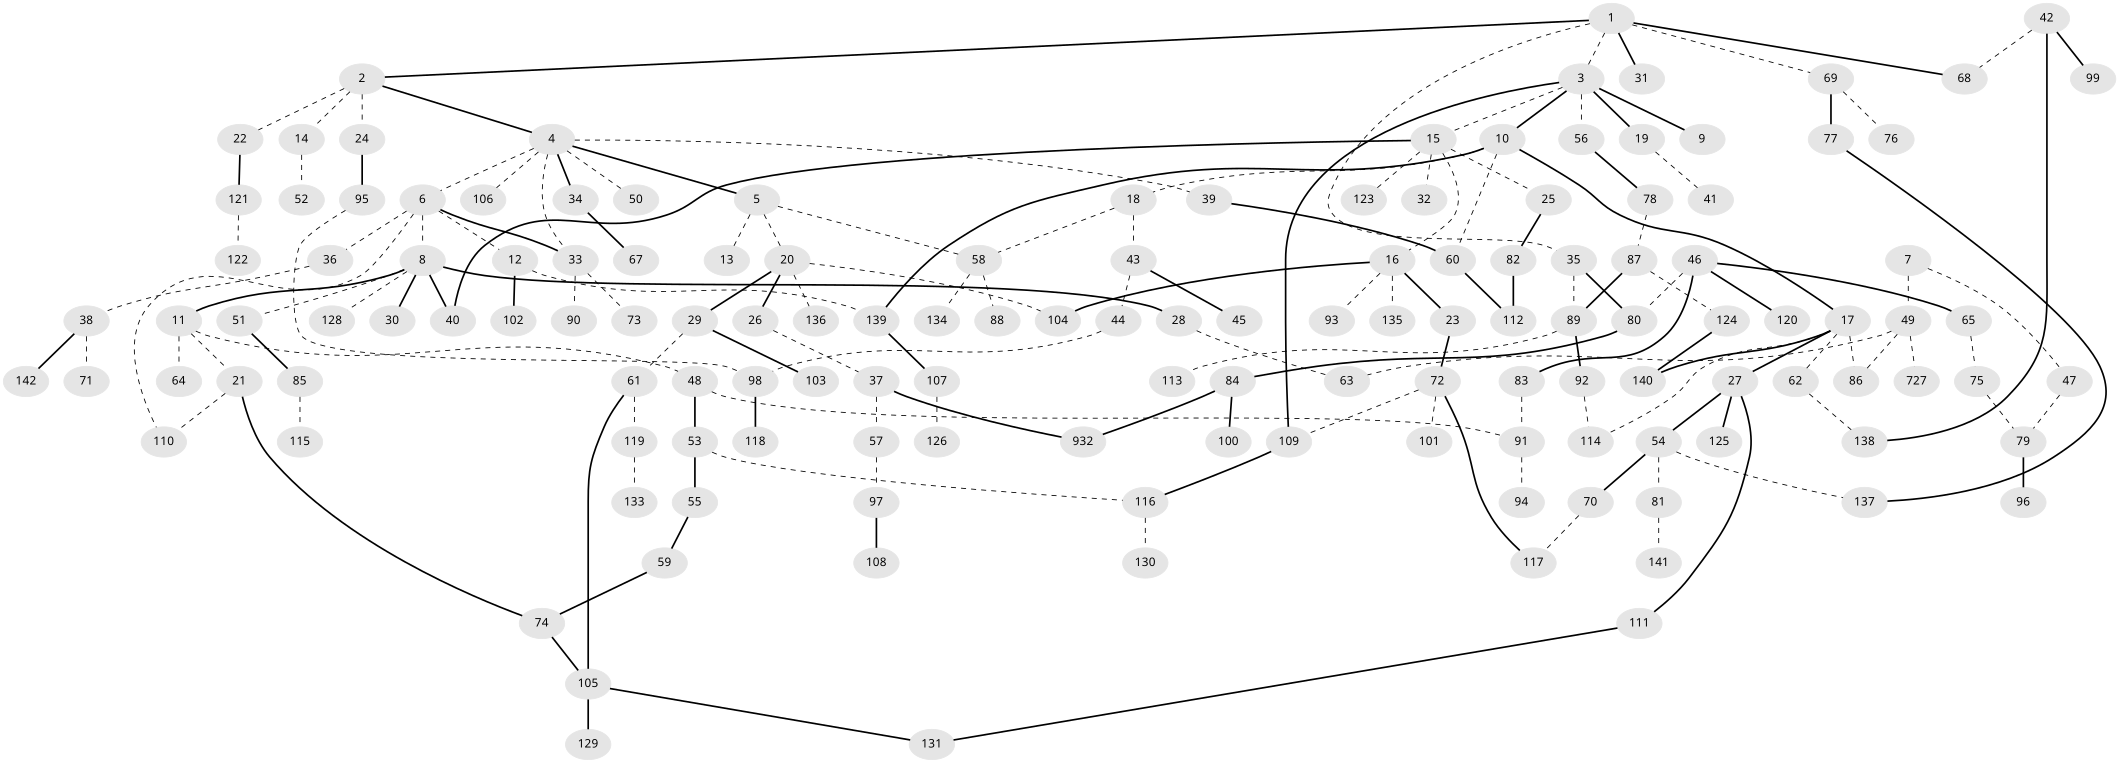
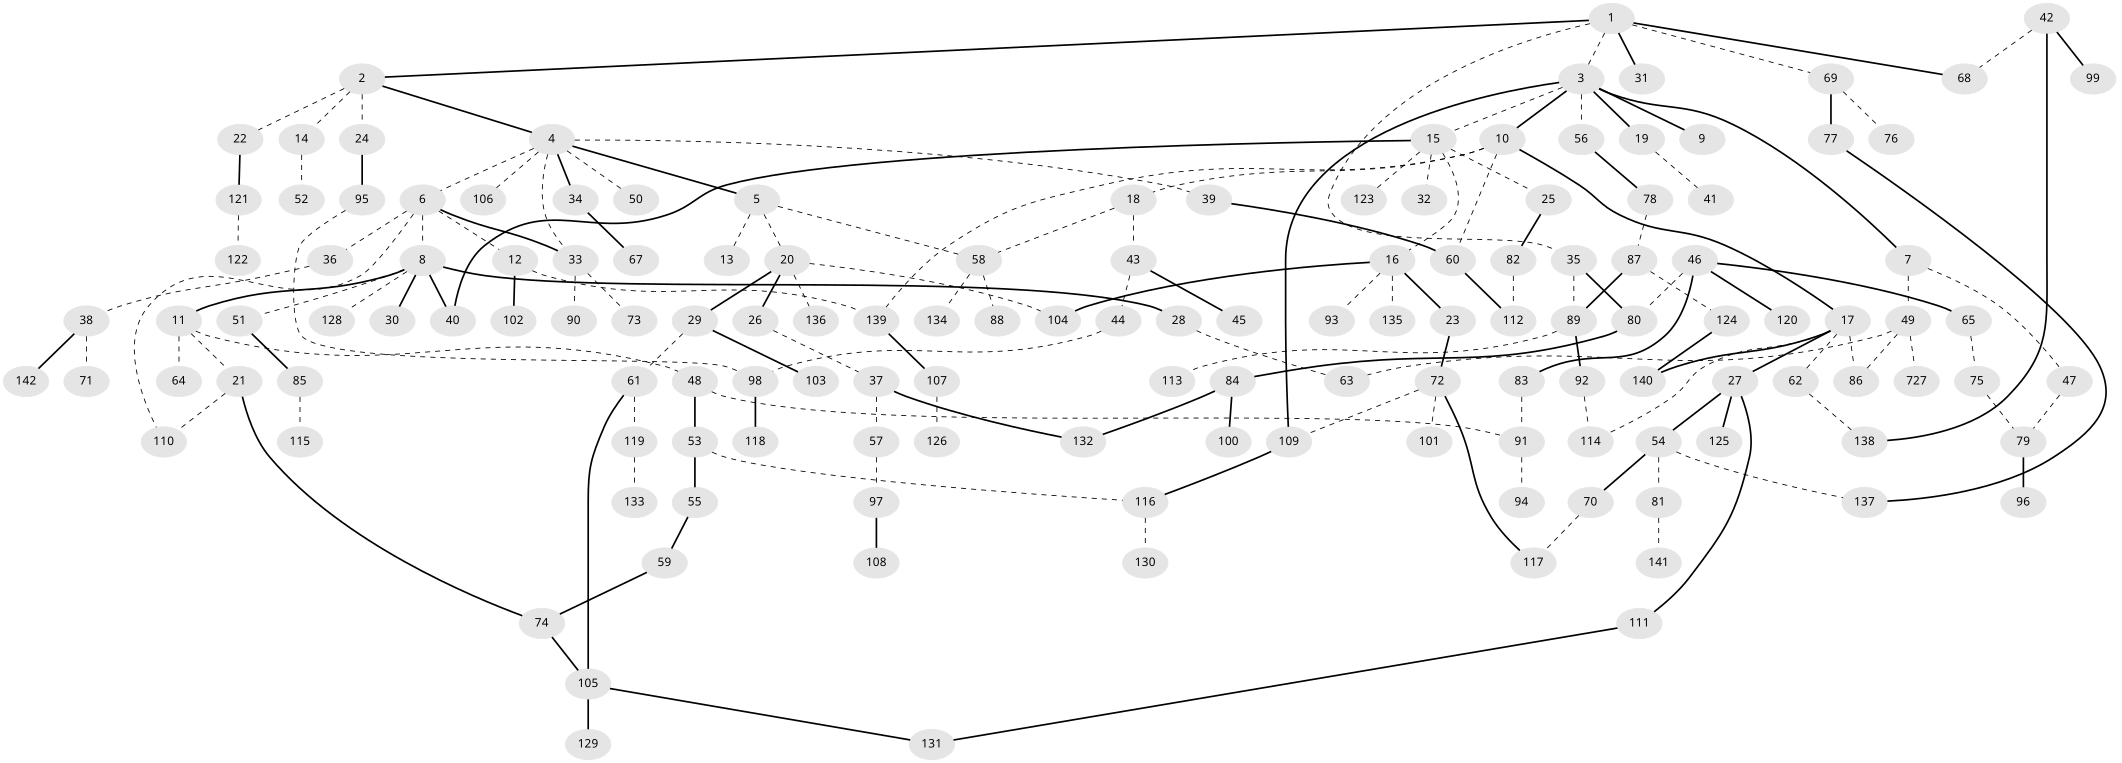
none -> (1762, 140)
(1166, 174) -> (1166, 174)
(1513, 291) -> (1513, 291)
(1083, 442) -> (1083, 442)
